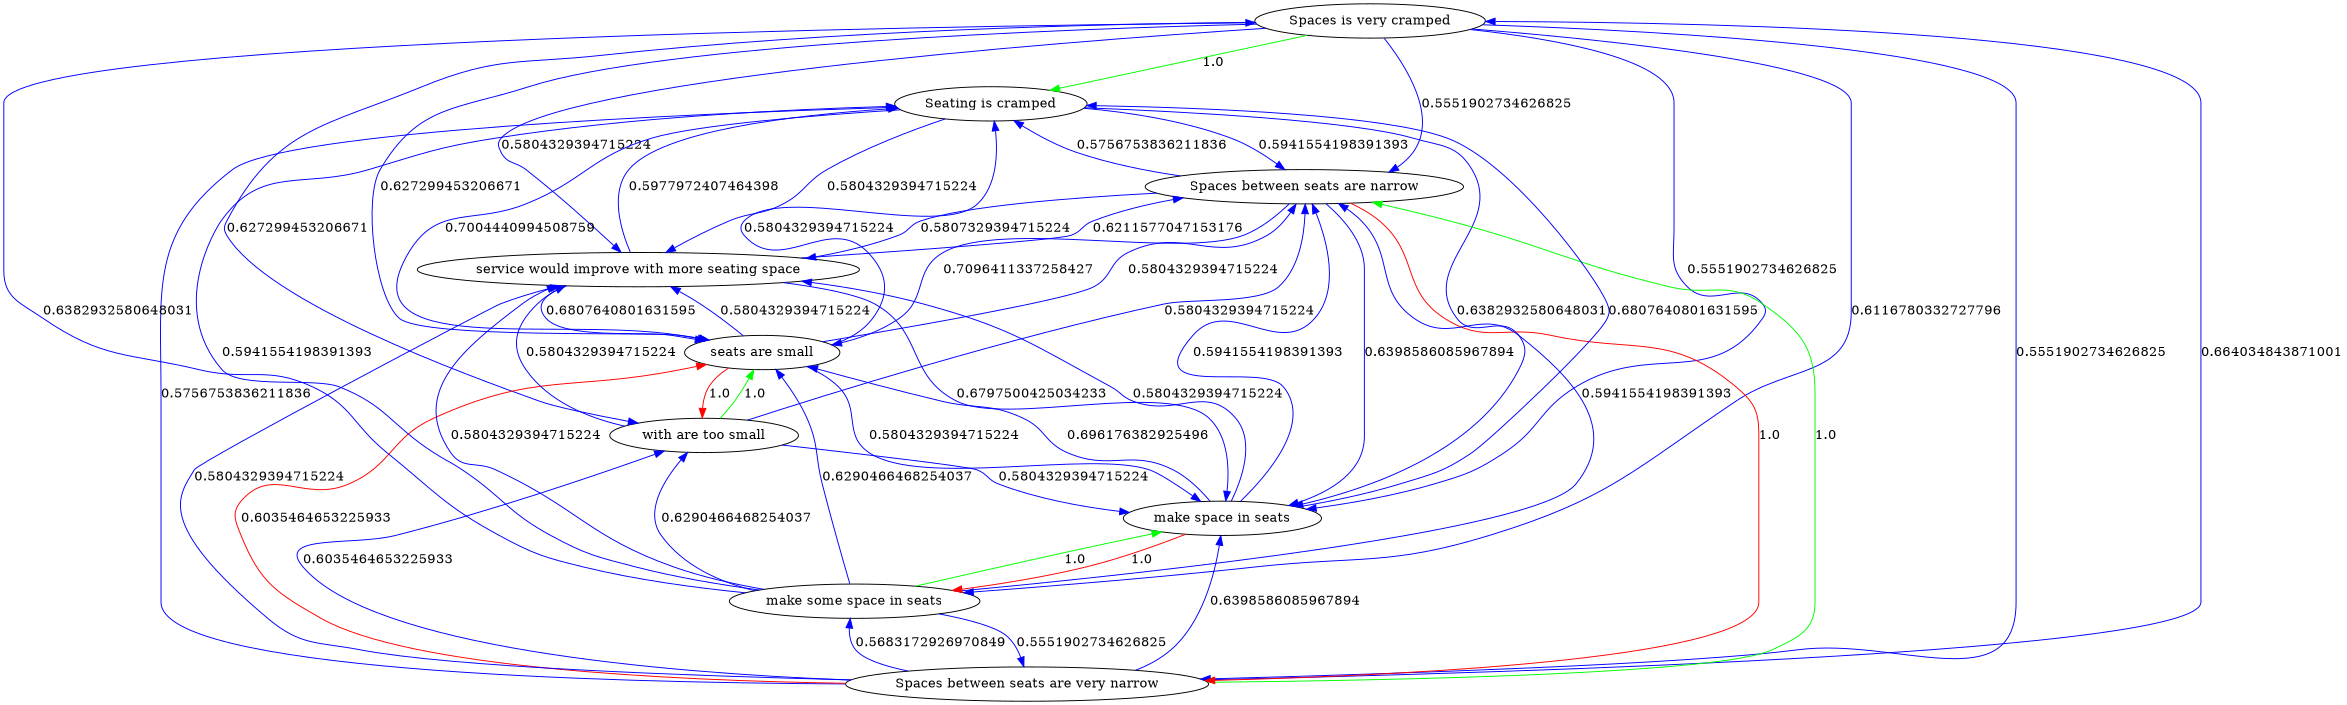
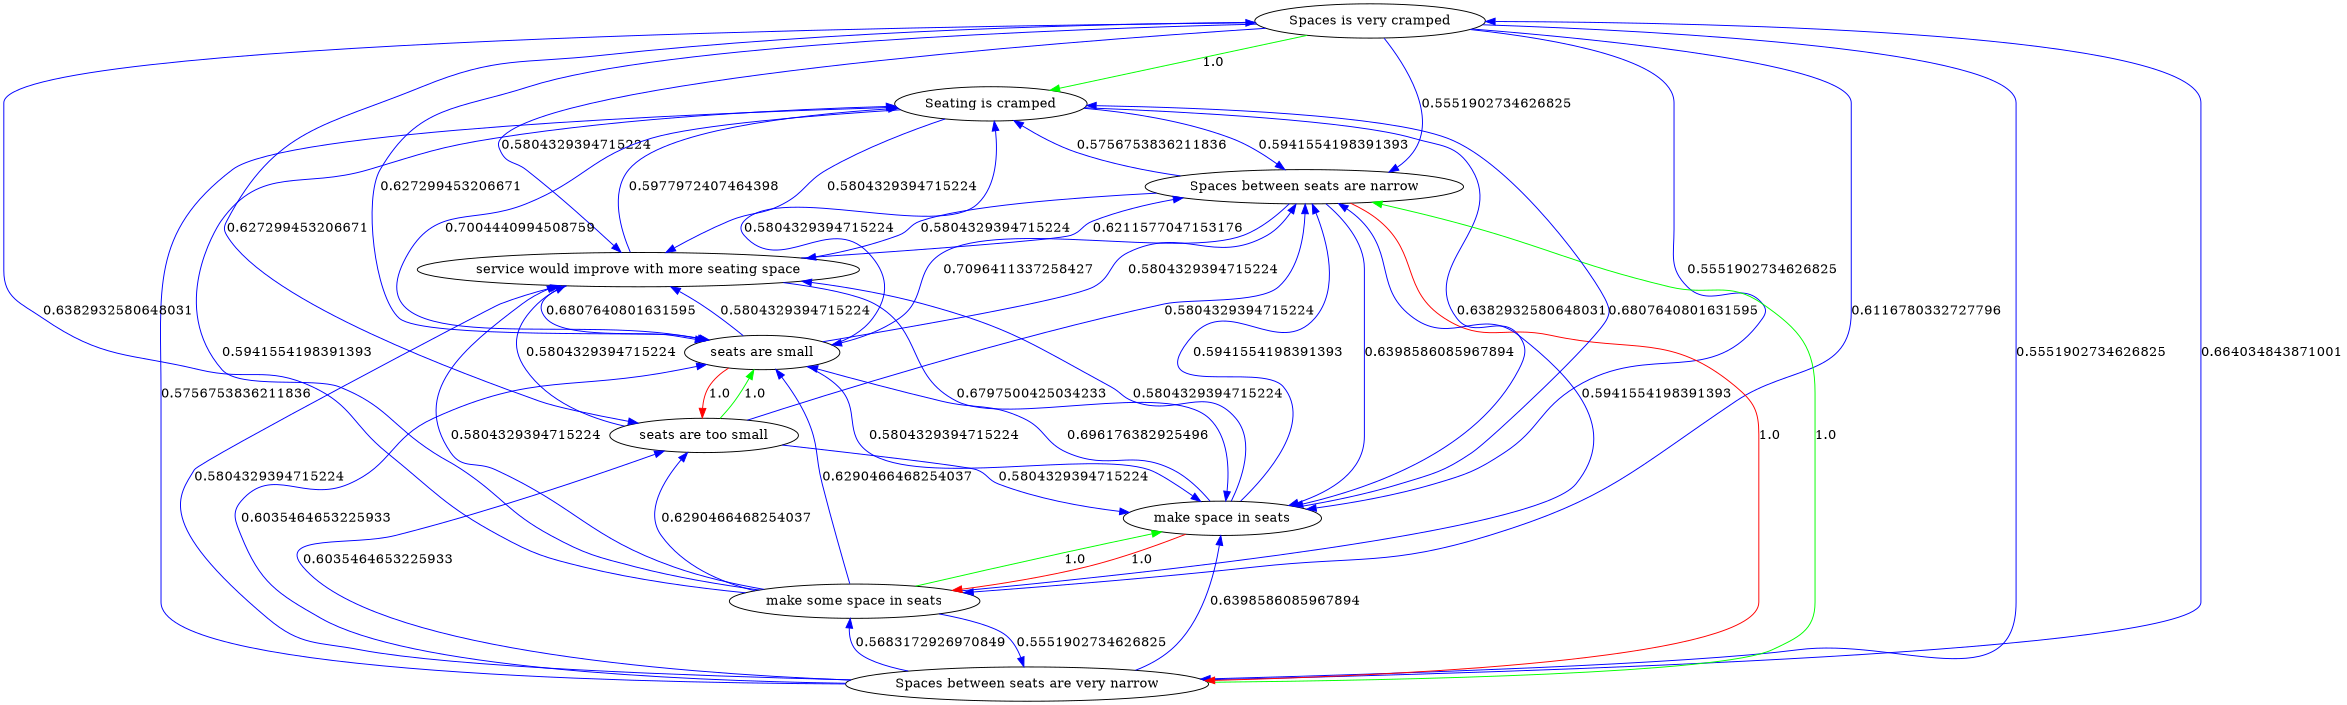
(996, 228) -> (996, 228)
(704, 435) -> (704, 435)
(273, 586) -> (273, 586)
